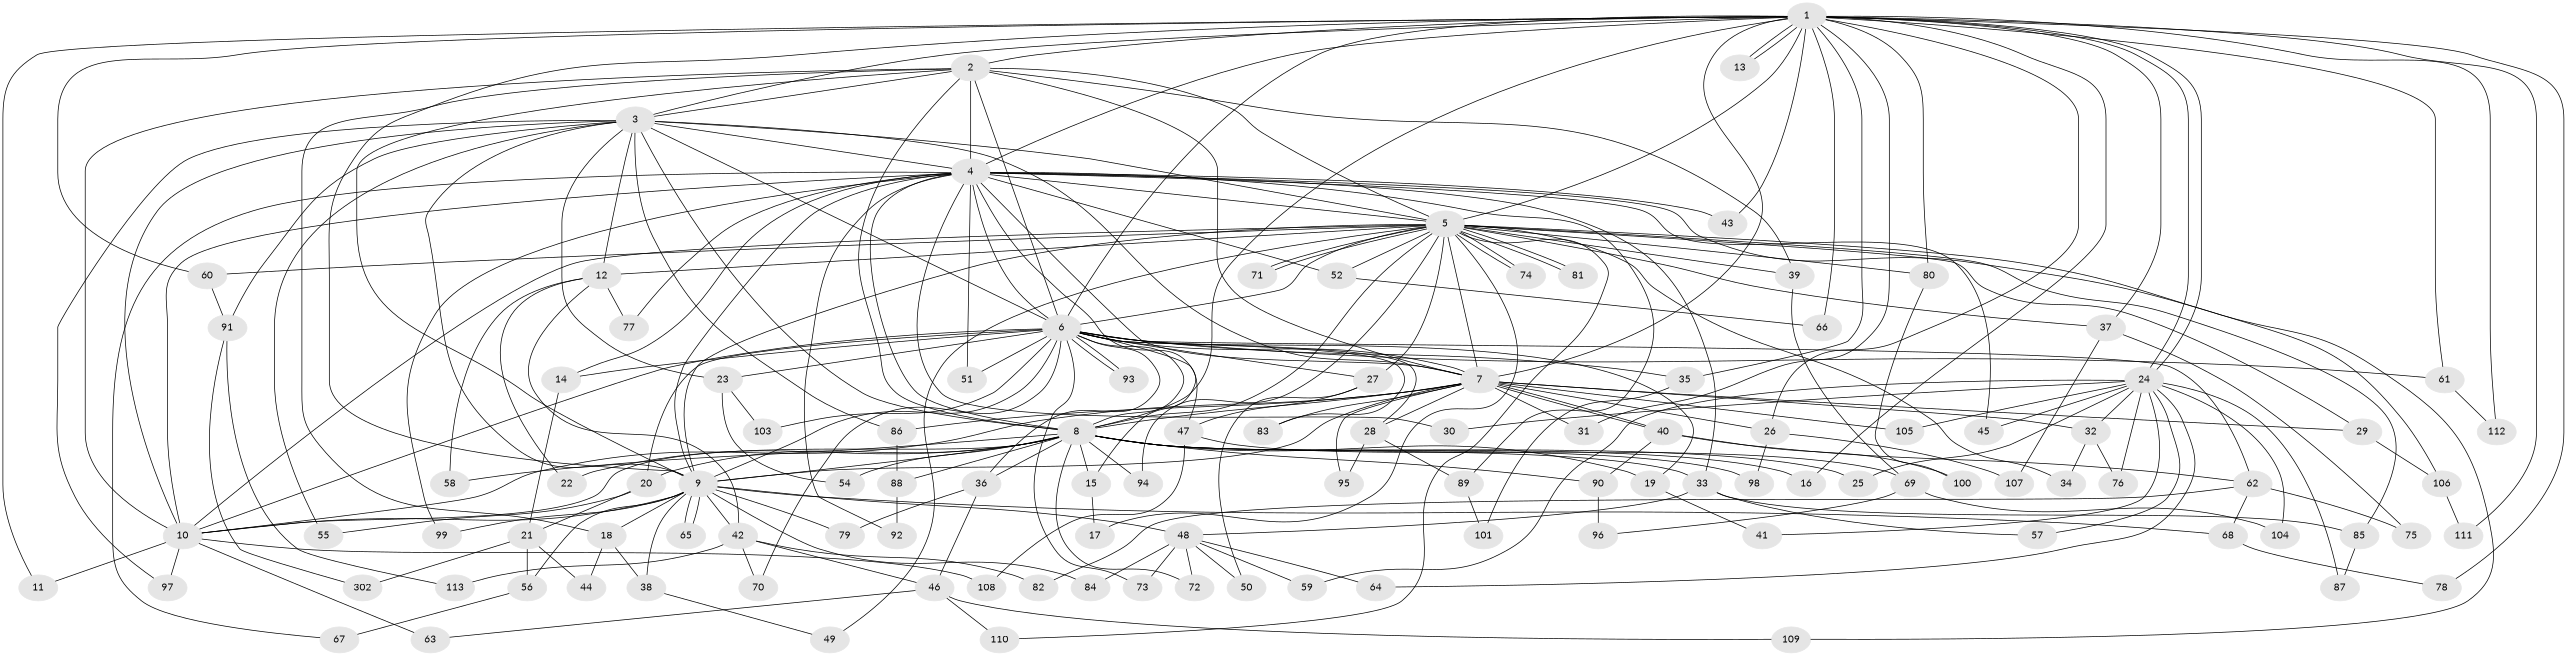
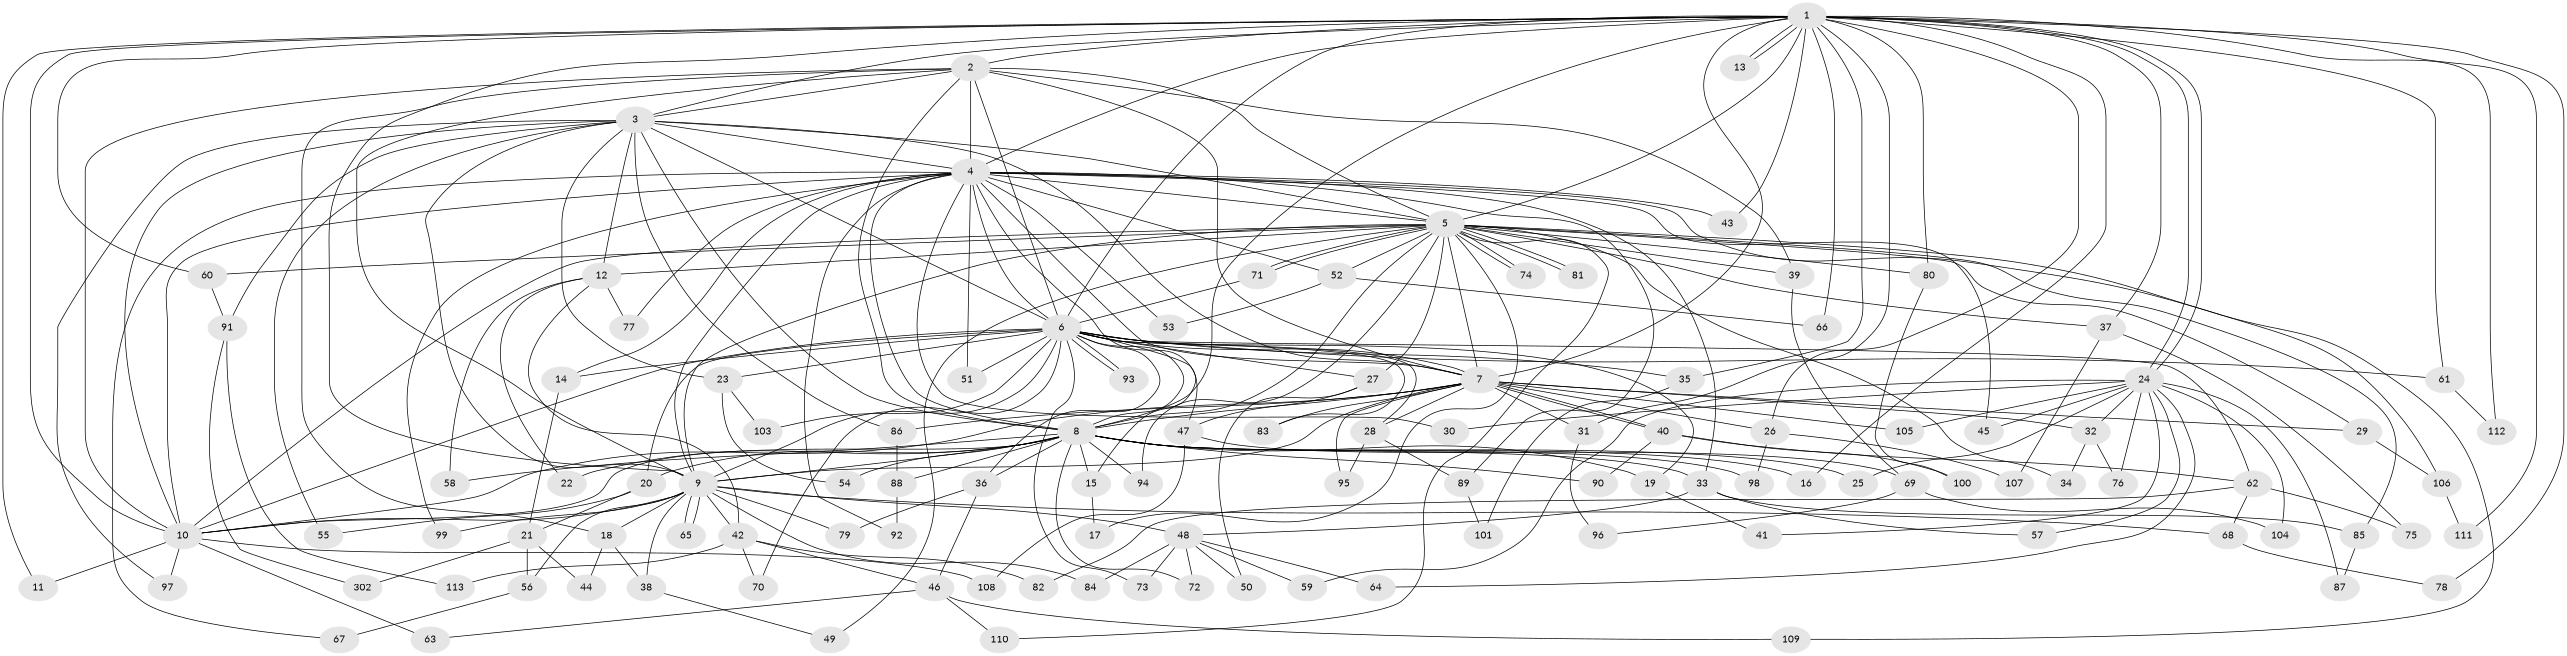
none -> (649, 32)
(1261, 294) -> (1159, 302)
none -> (1169, 328)
(1598, 505) -> (1570, 486)
